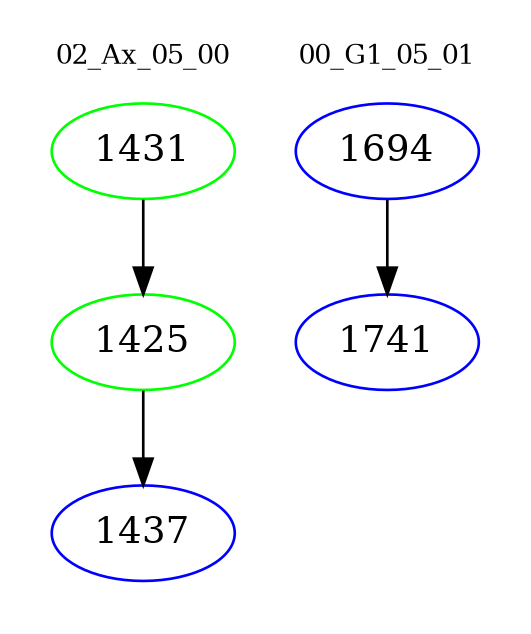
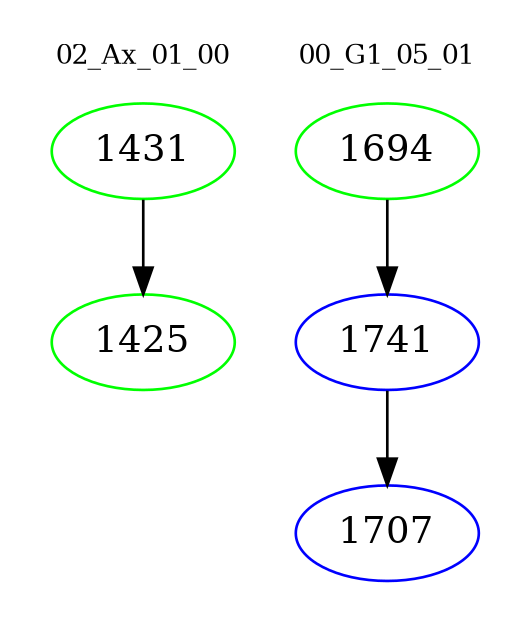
(143, 57) -> (143, 57)
(387, 151) -> (387, 151)
(143, 533) -> none
none -> (387, 533)
